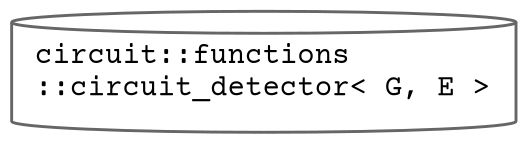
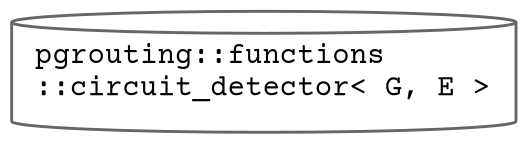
(264, 72) -> (264, 72)
